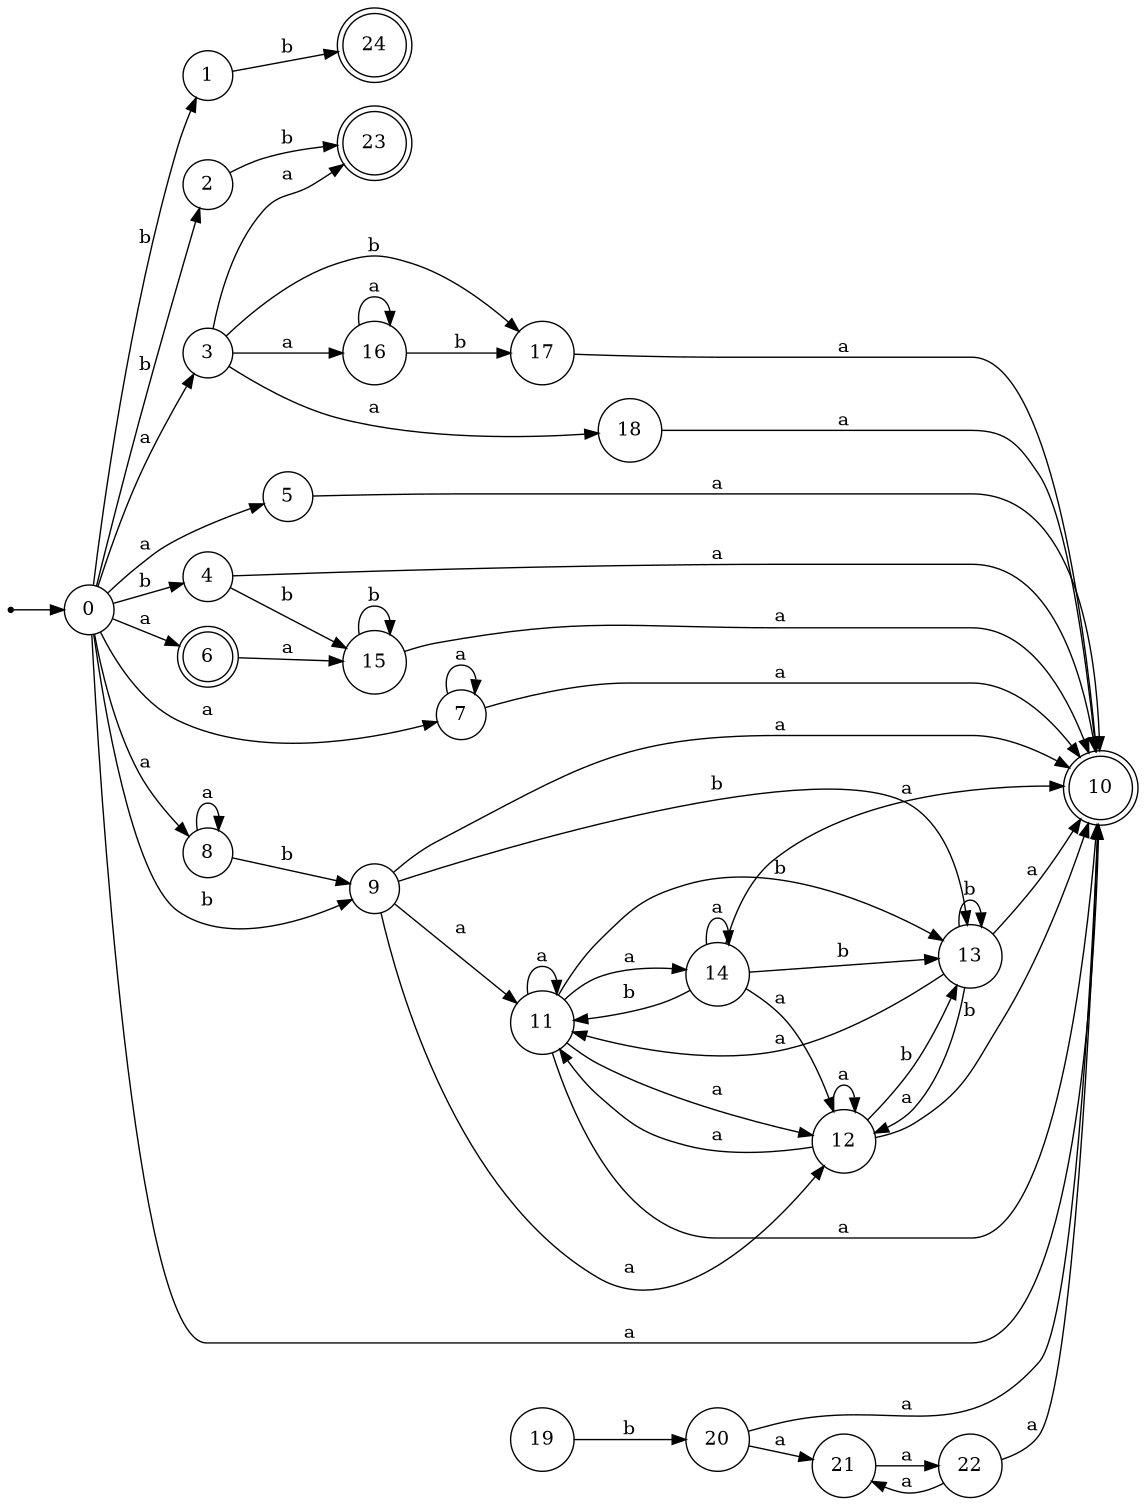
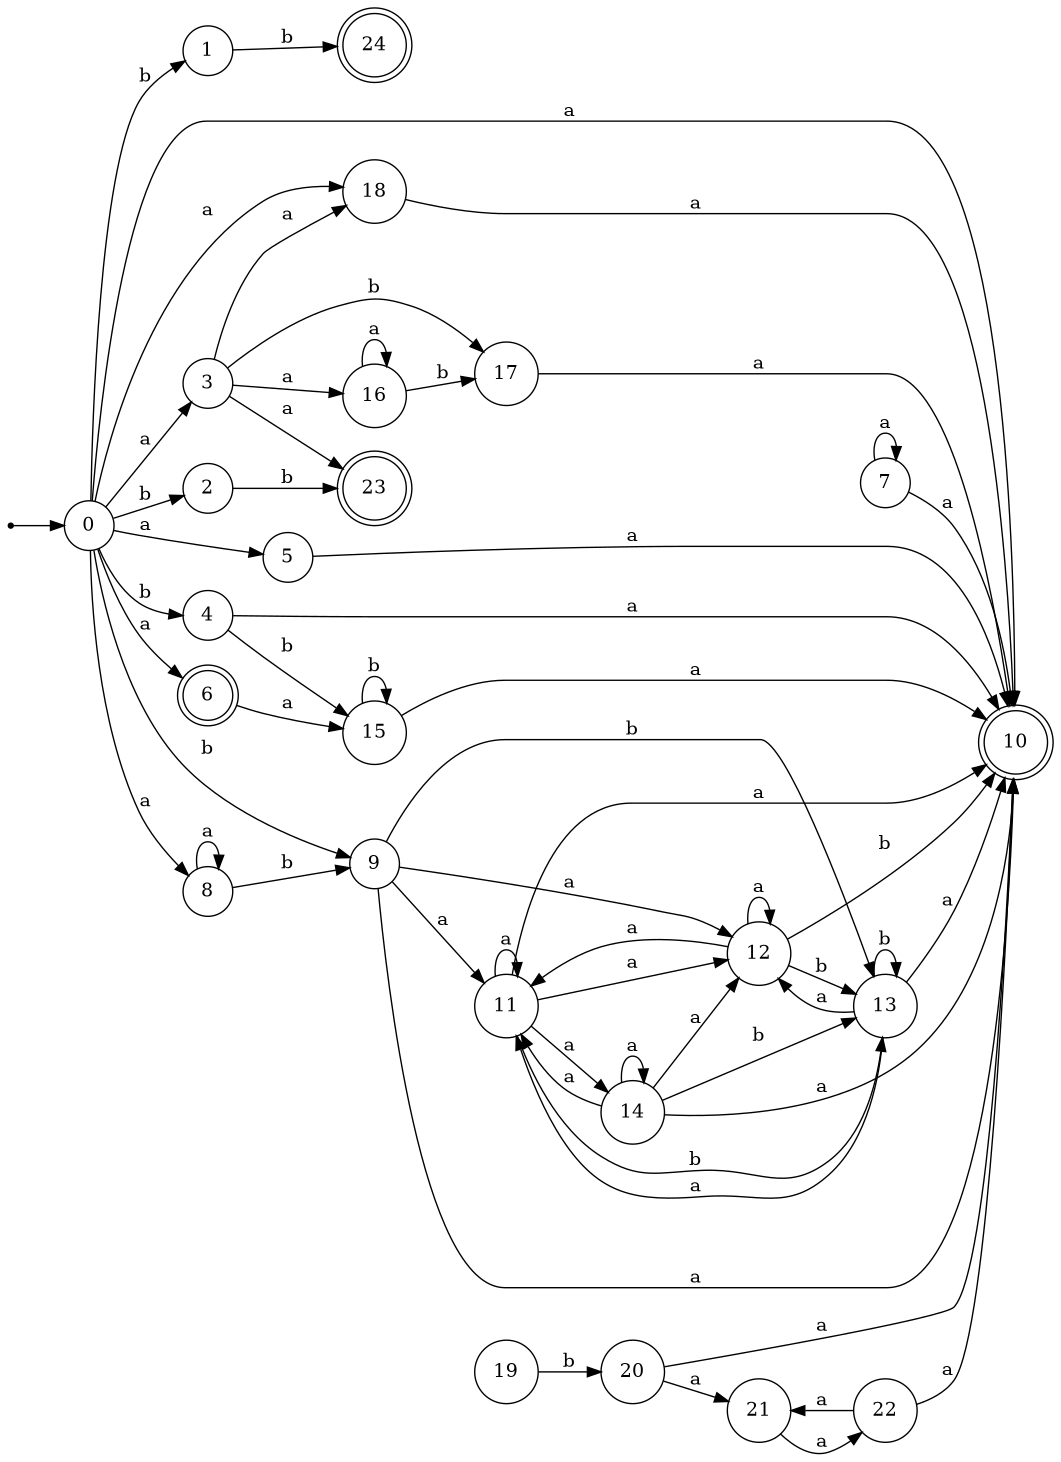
(240, 739) -> (168, 305)
(630, 993) -> (570, 1077)
